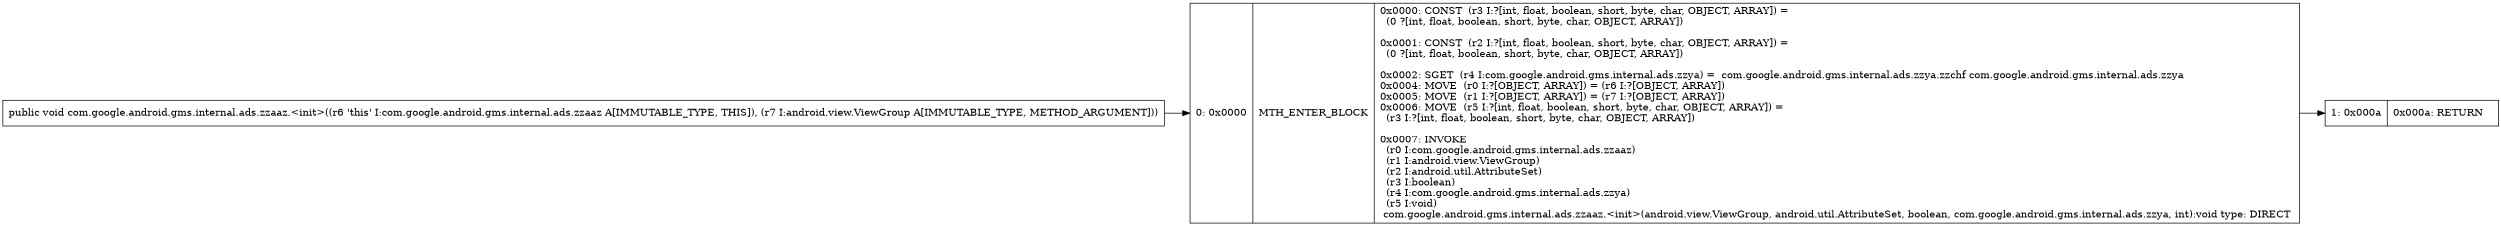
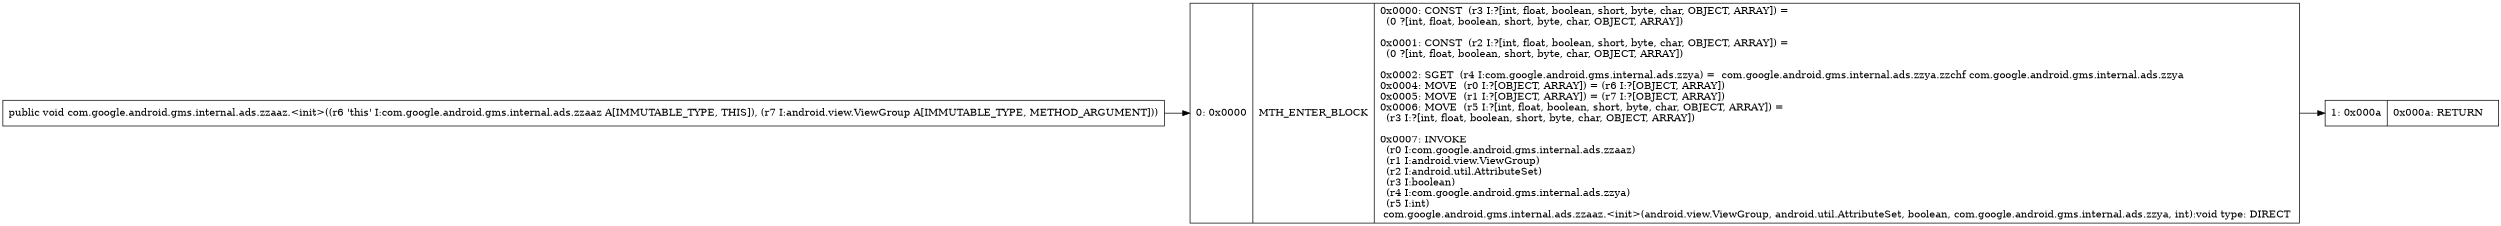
(1409, 204) -> (1405, 204)
